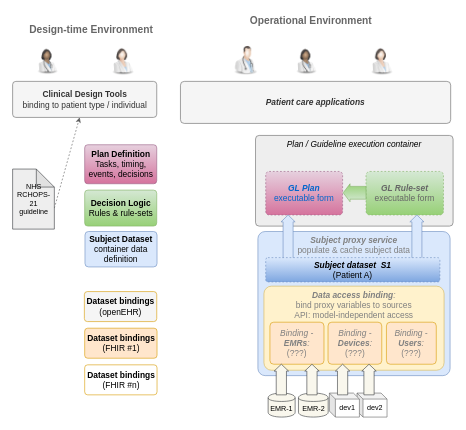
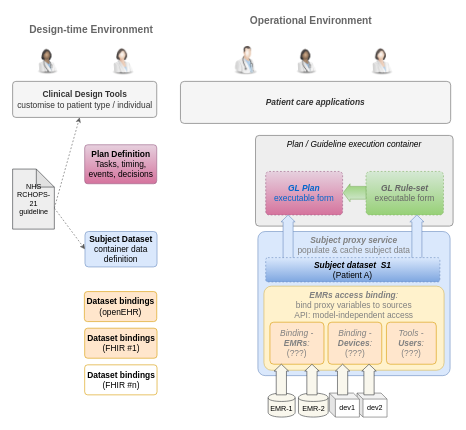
(85, 99) -> (85, 99)
(121, 208) -> none
none -> (80, 242)
(354, 305) -> (354, 305)
(120, 306) -> (120, 306)
(411, 343) -> (411, 343)
